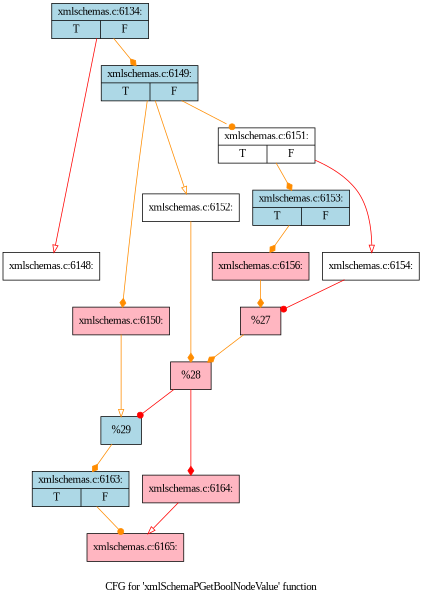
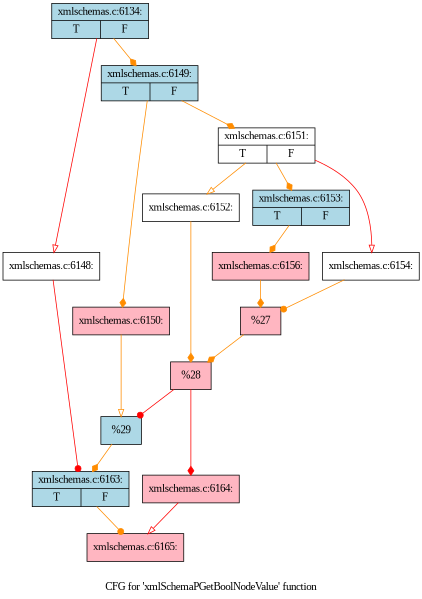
(204, 112) -> (204, 112)
(170, 144) -> (229, 176)
(315, 294) -> (315, 294)
none -> (65, 373)
